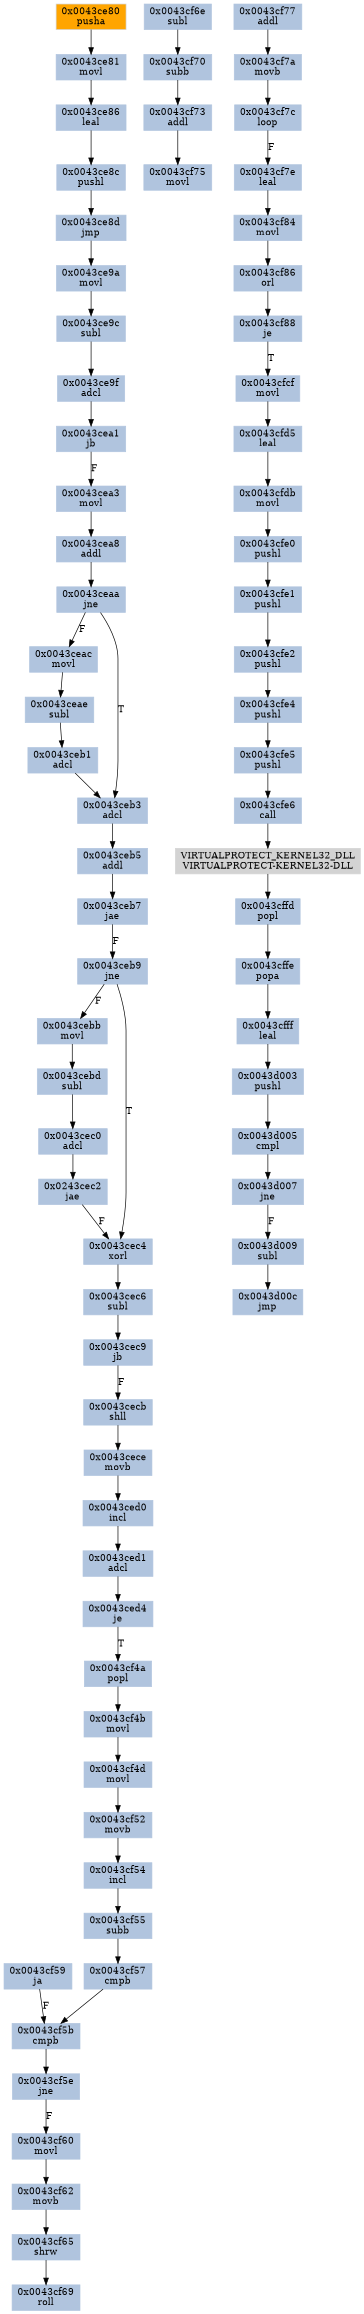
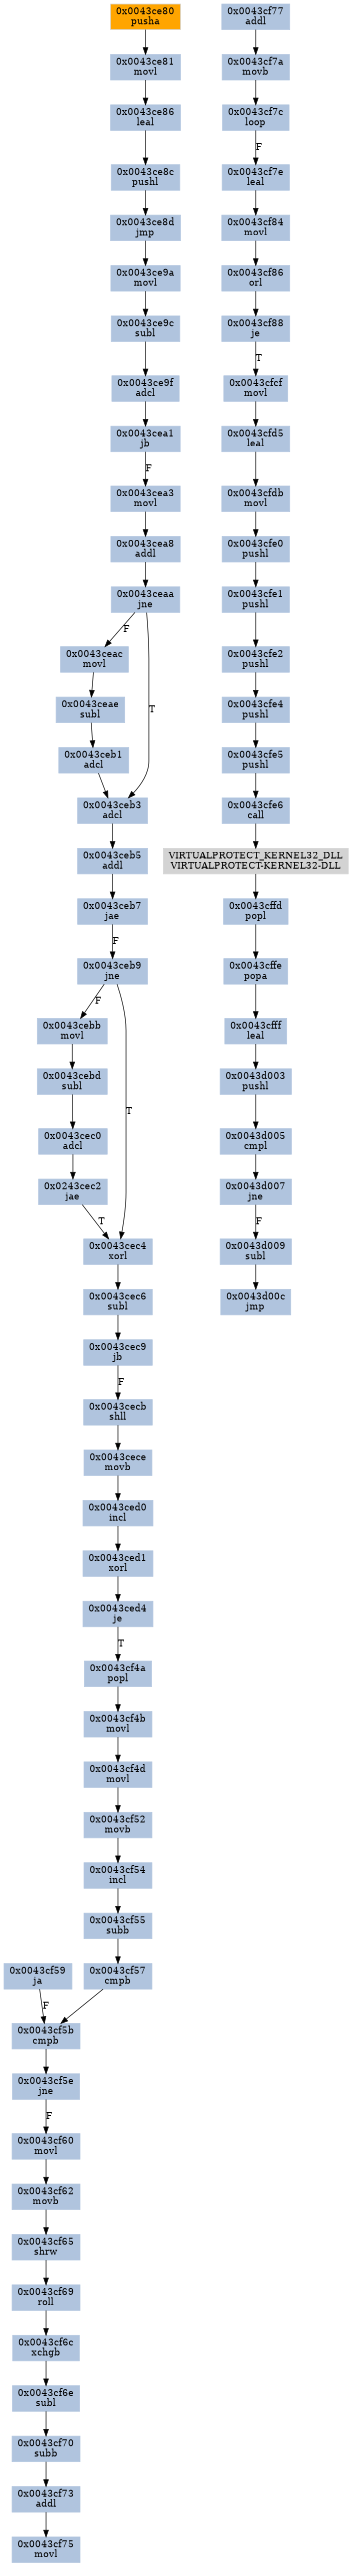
(102, 1222) -> (102, 1222)
(118, 1564) -> (118, 1564)
none -> (46, 2348)
